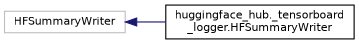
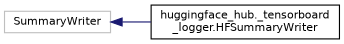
(65, 22) -> (58, 22)
